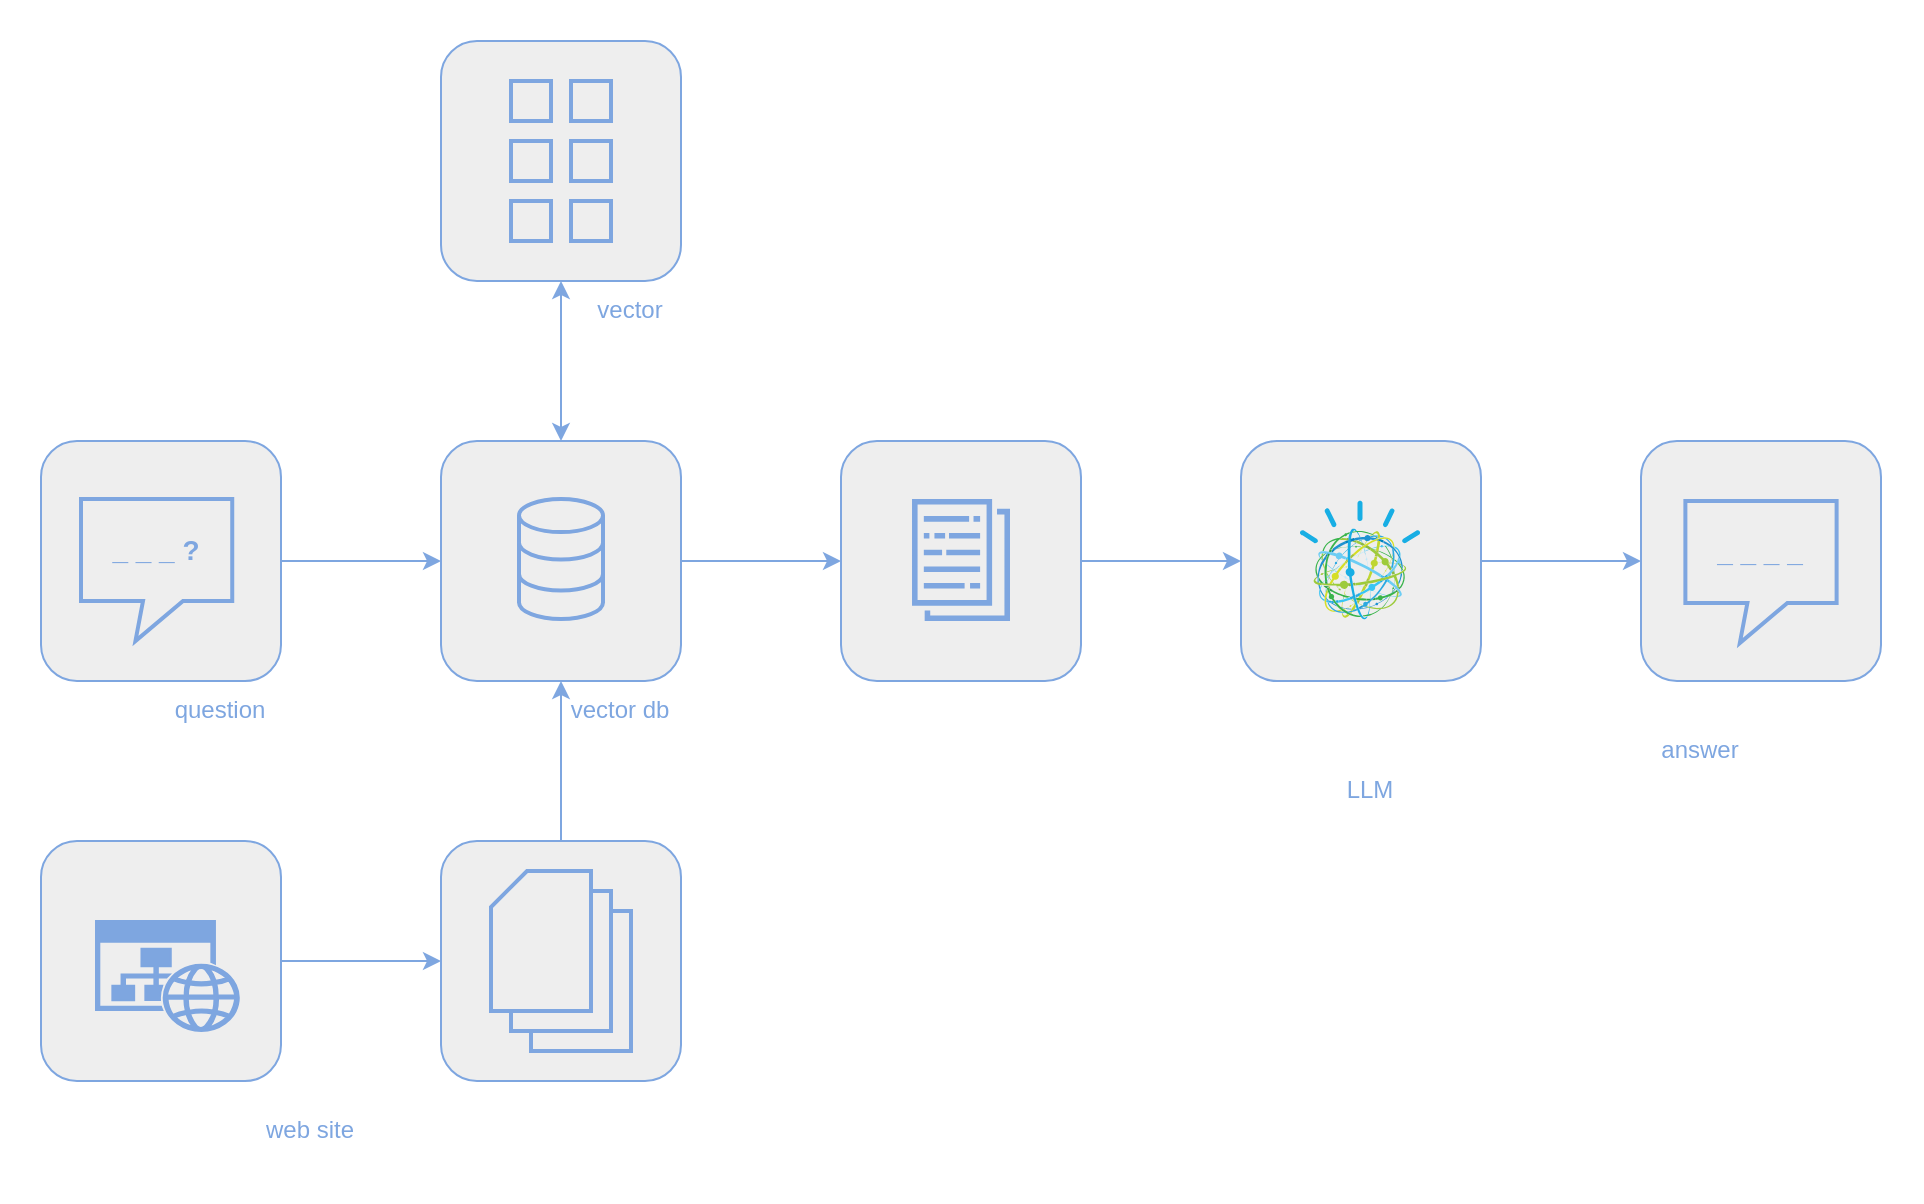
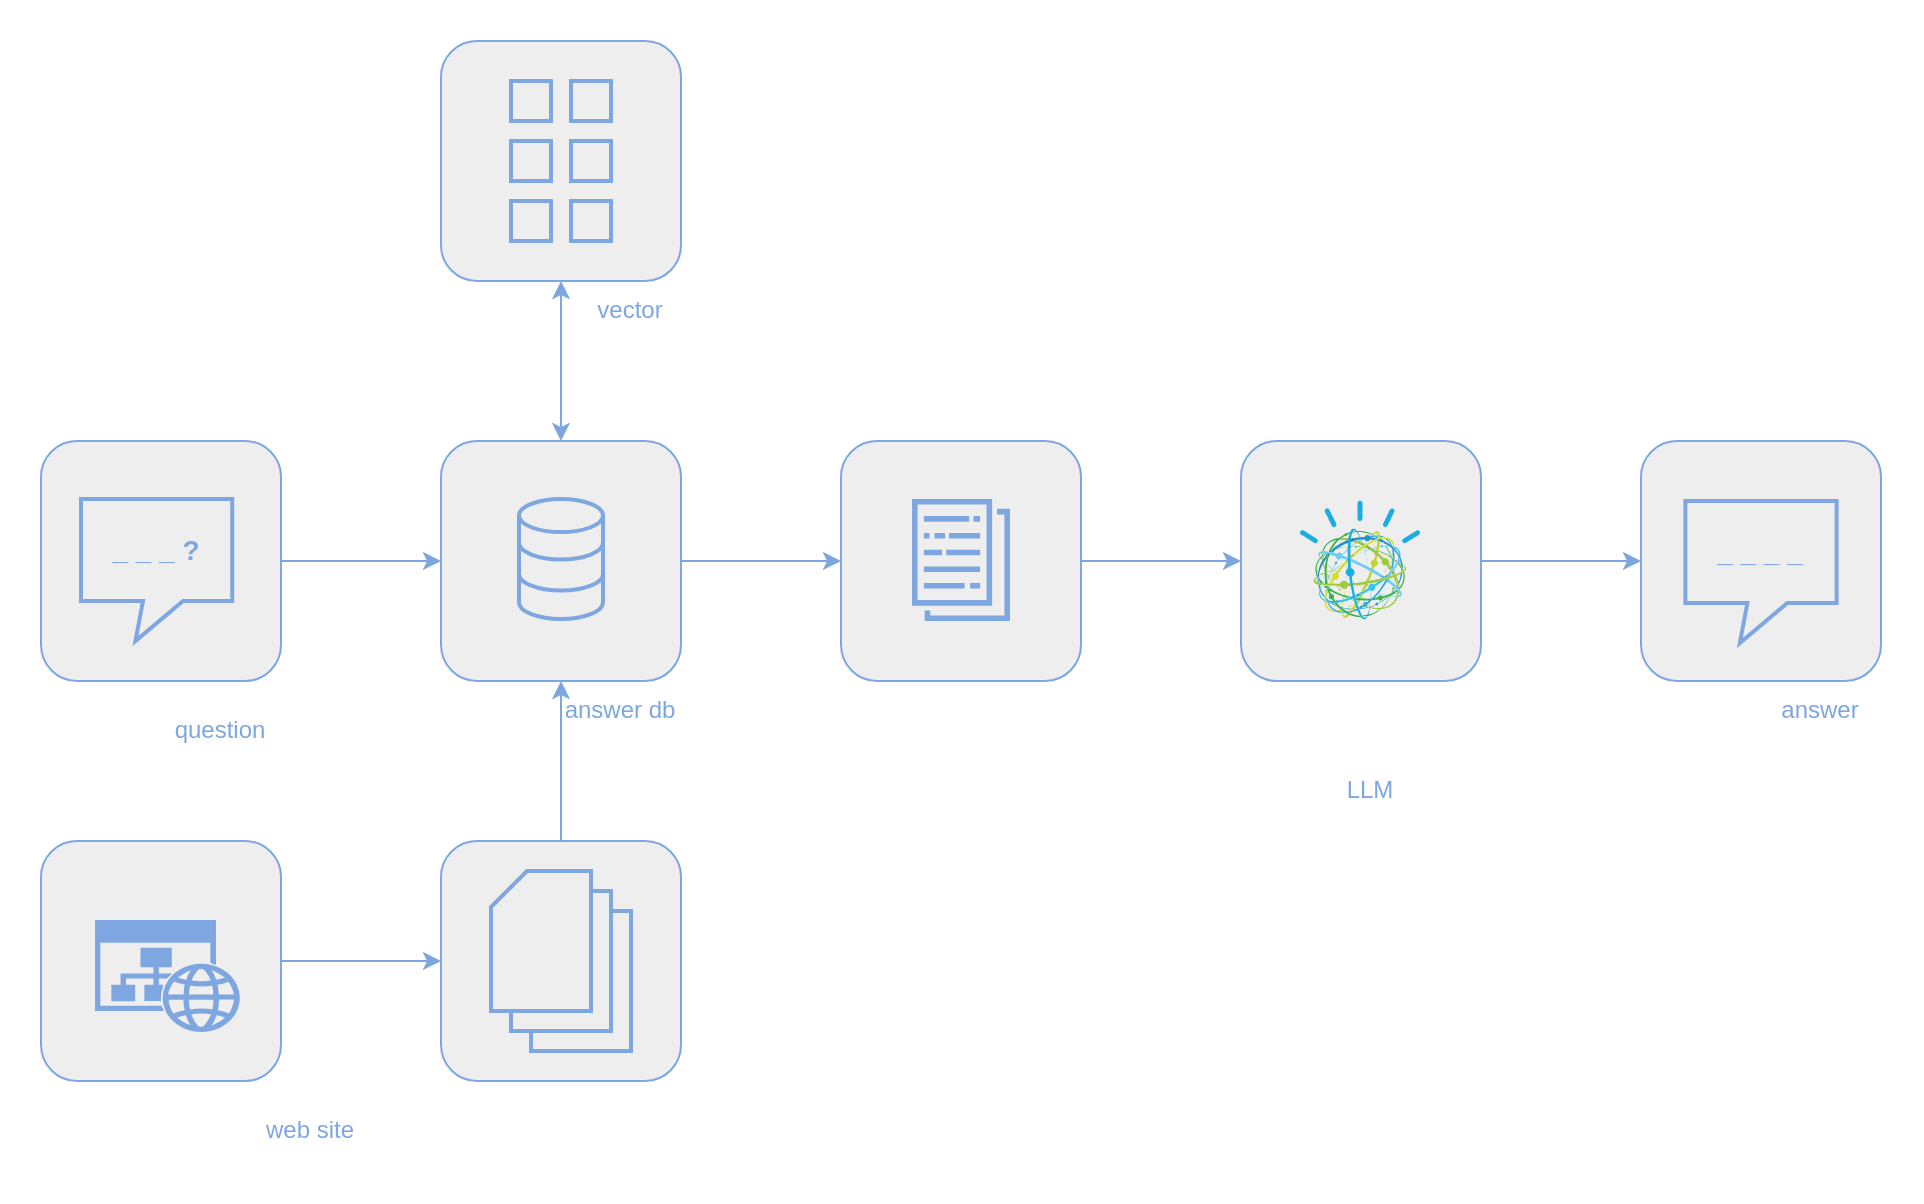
(221, 711) -> (221, 731)
(621, 711) -> (621, 711)
(1701, 751) -> (1821, 711)
